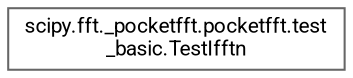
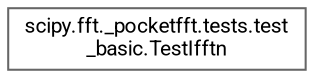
(176, 39) -> (157, 39)
